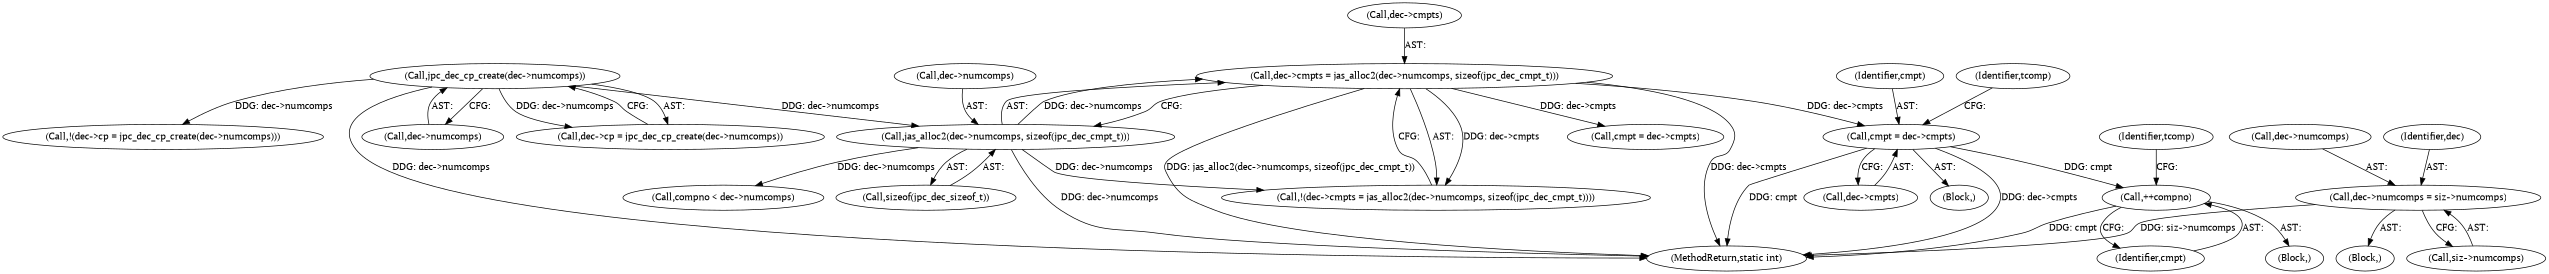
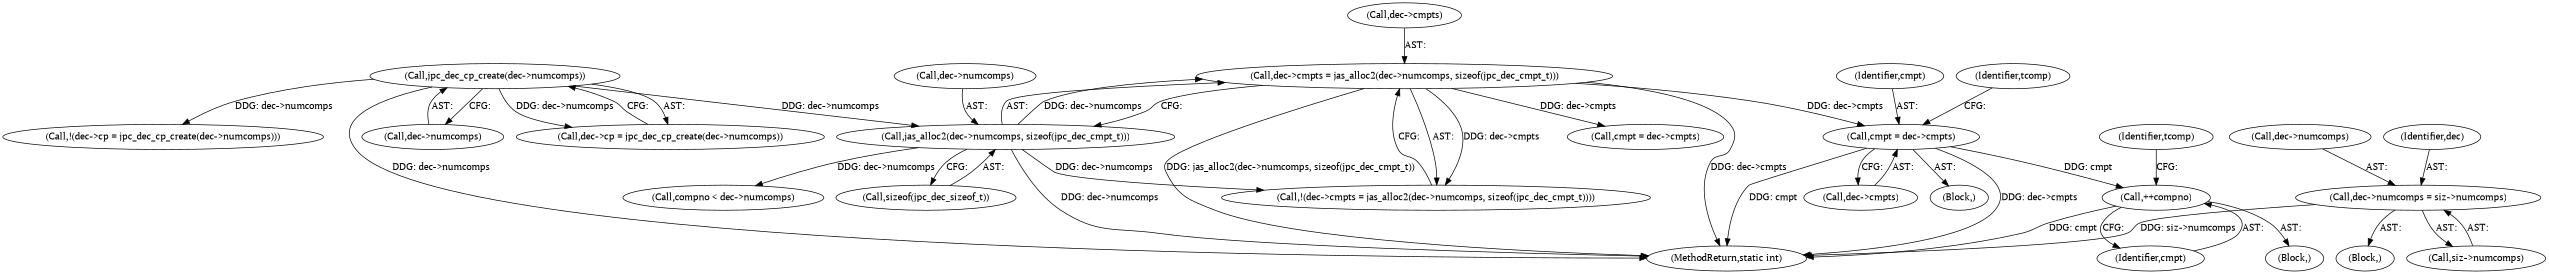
(958, 167) -> (958, 167)
(2448, 228) -> (2448, 228)
